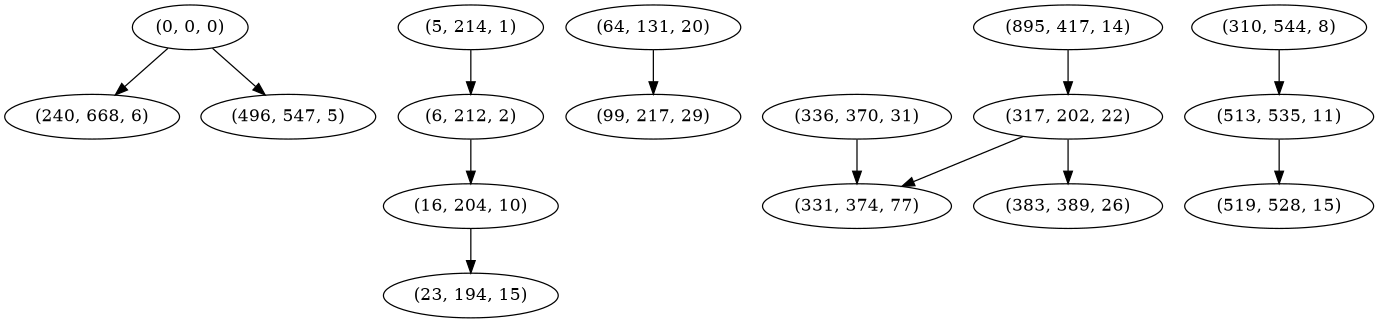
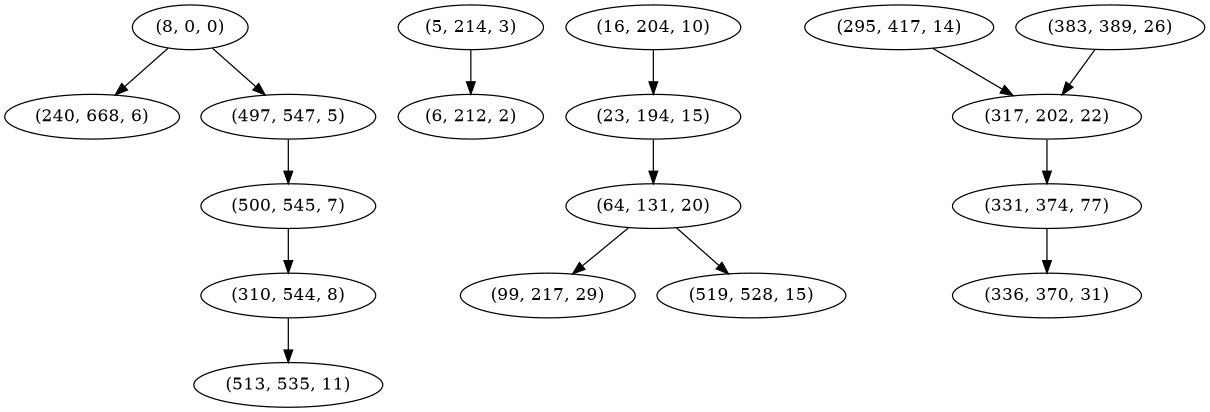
(190, 27) -> (190, 27)
(471, 27) -> (471, 27)
(1068, 27) -> (899, 27)
(288, 117) -> (288, 117)
(471, 155) -> none
none -> (653, 155)
(857, 155) -> (1047, 245)
(1068, 155) -> (1082, 67)
(1279, 155) -> (698, 247)
none -> (288, 206)
